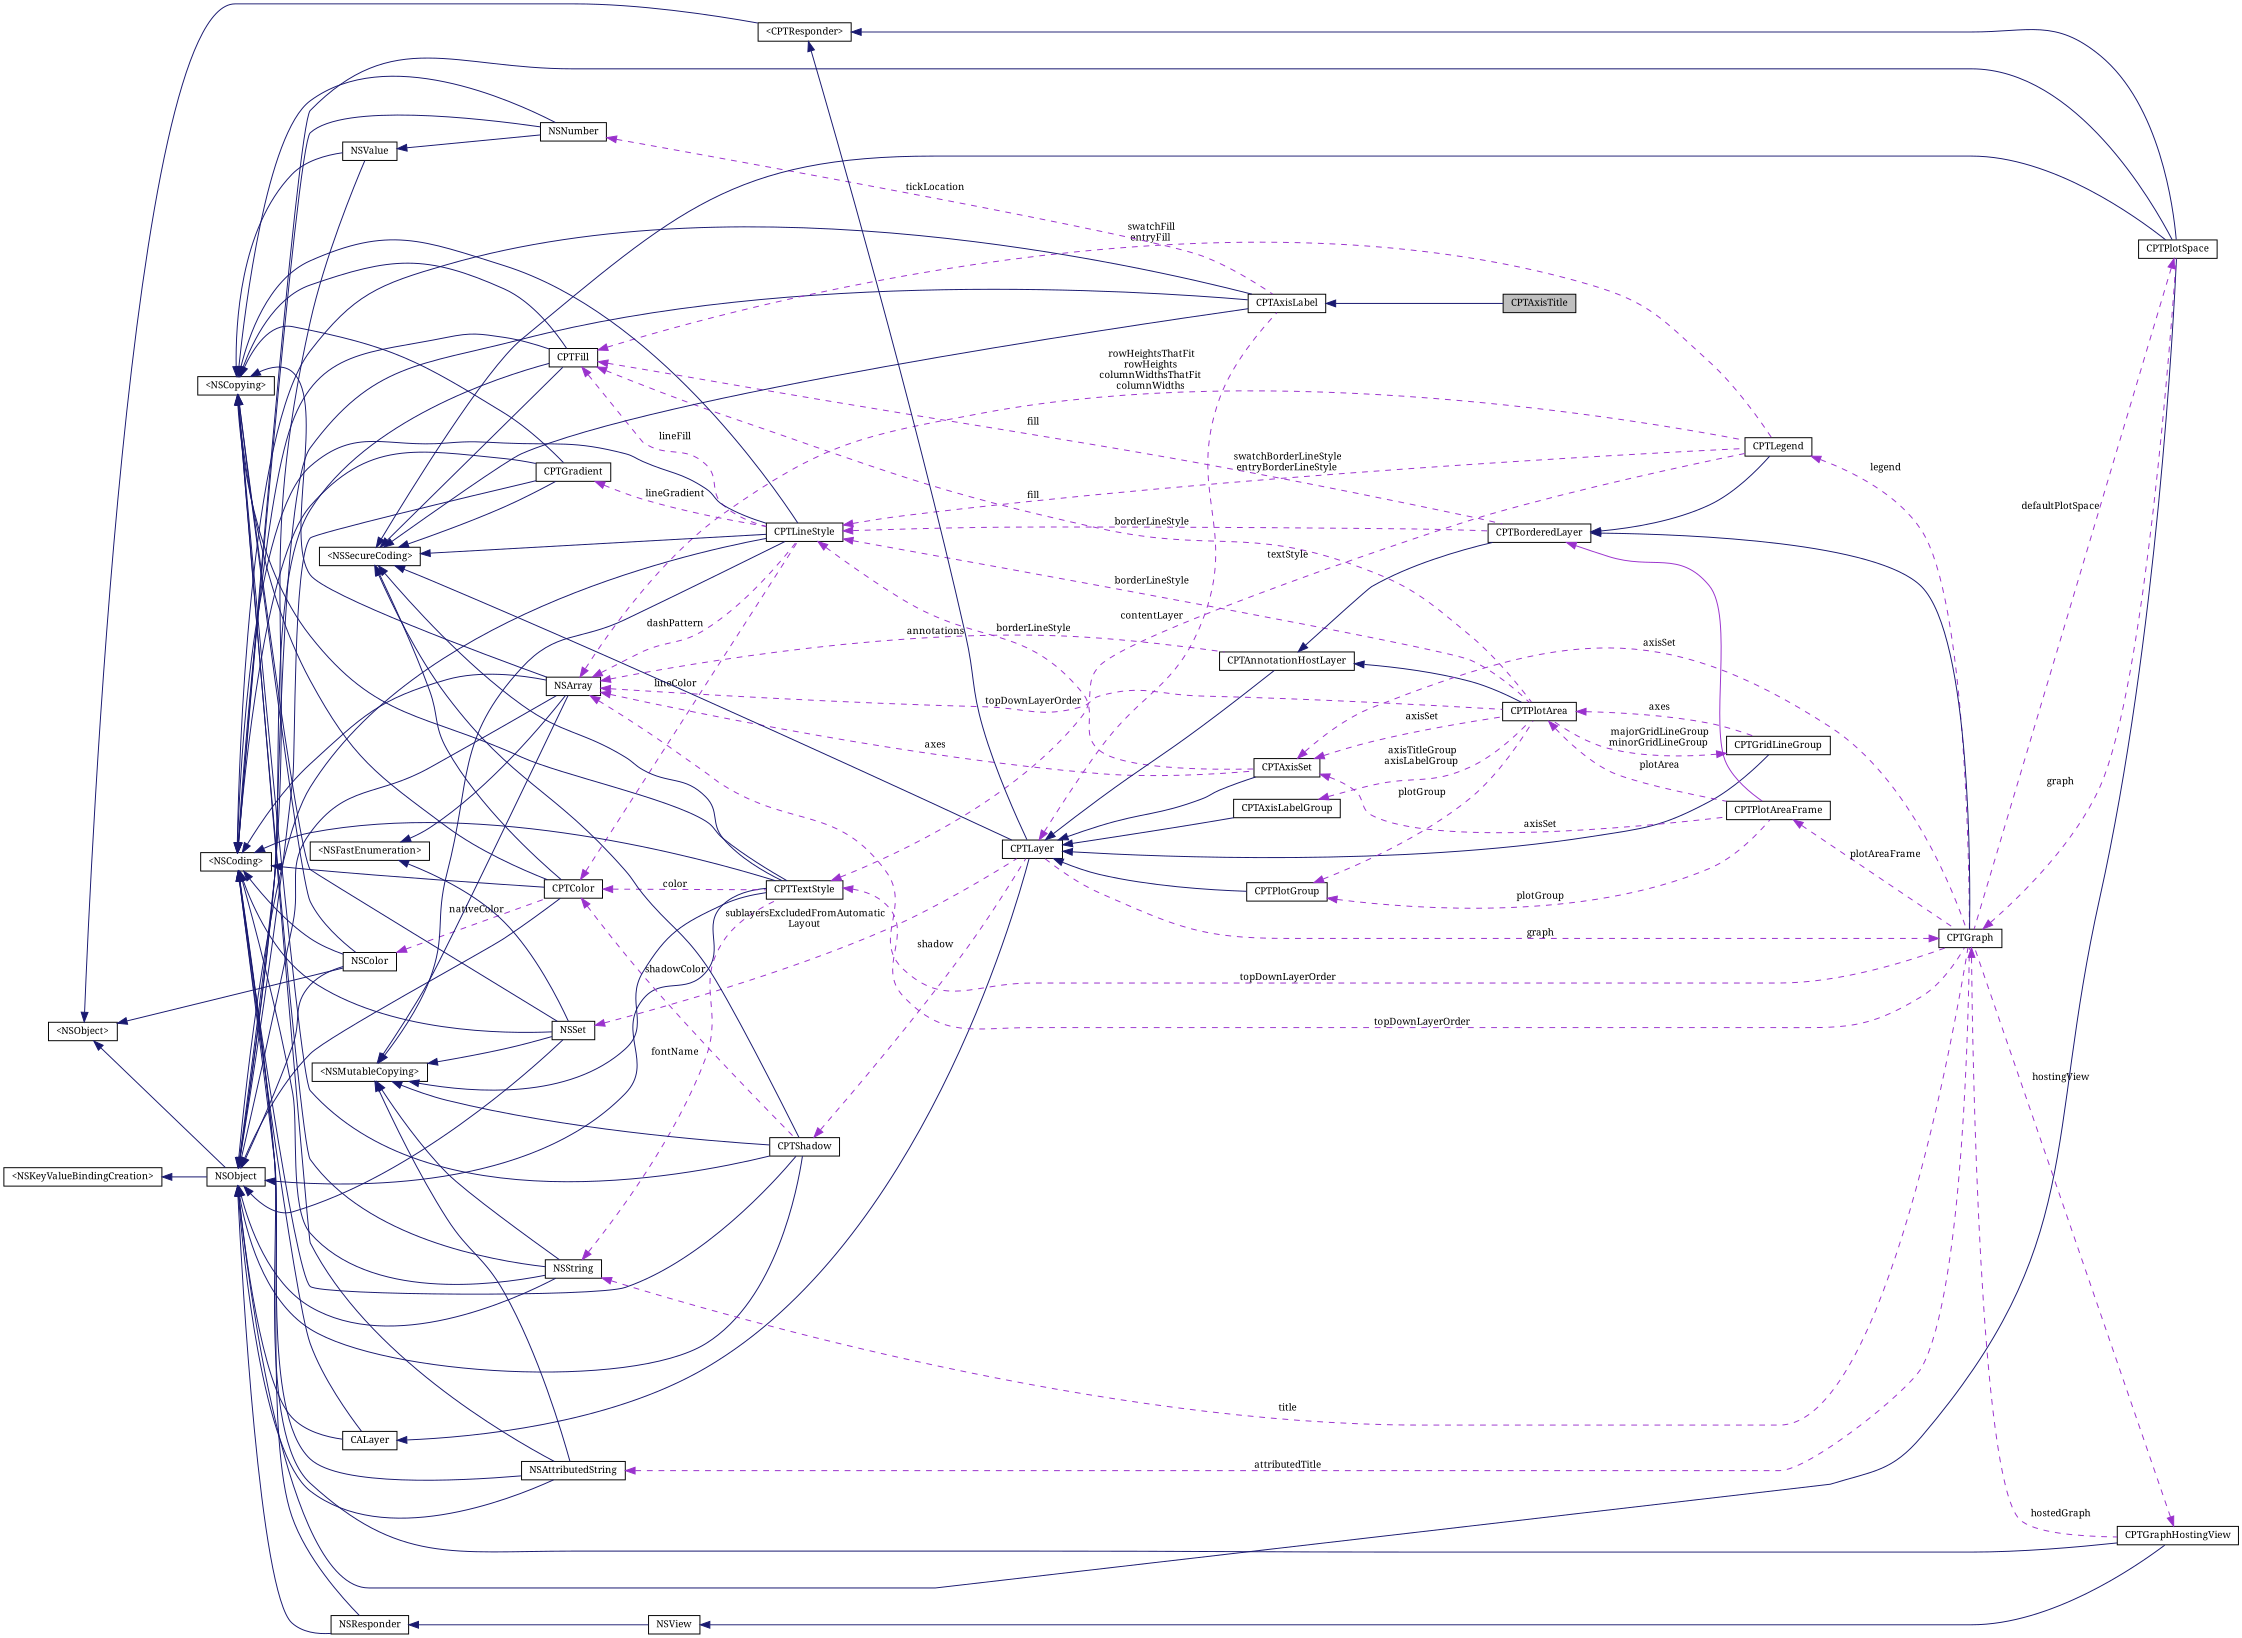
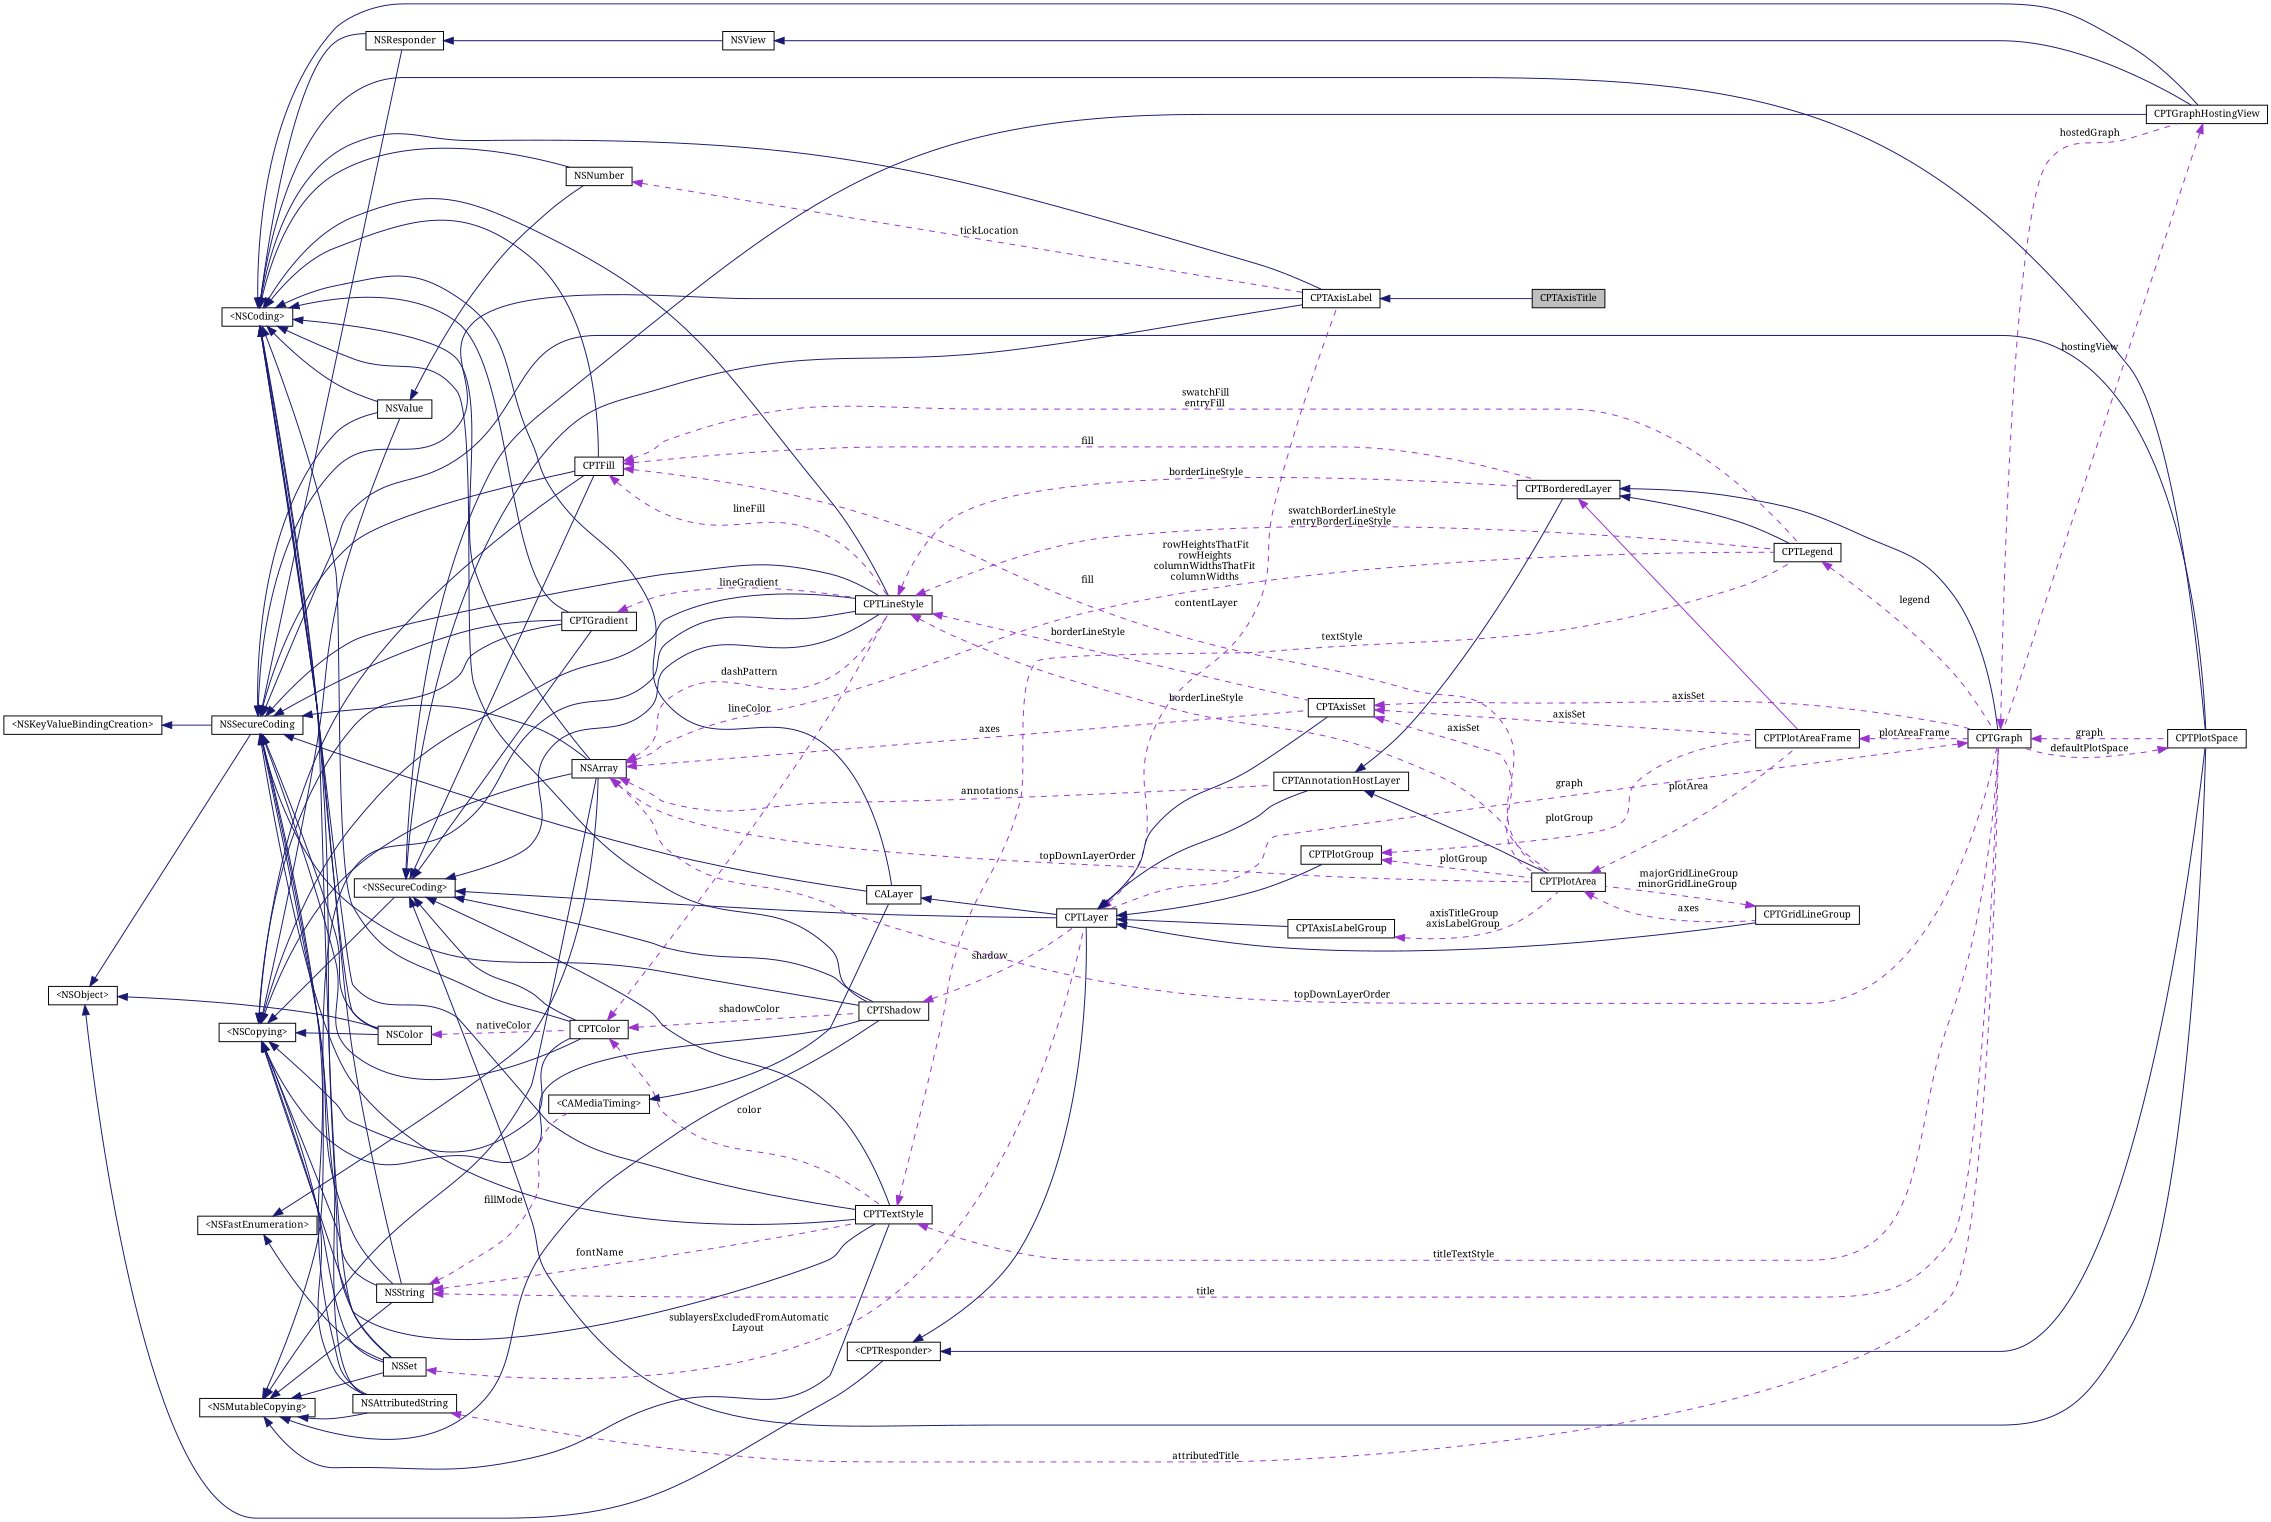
(303, 109) -> (320, 972)
none -> (1058, 124)
none -> (321, 374)
(1421, 1022) -> (1463, 1255)
none -> (599, 1104)
(236, 1177) -> (257, 725)
